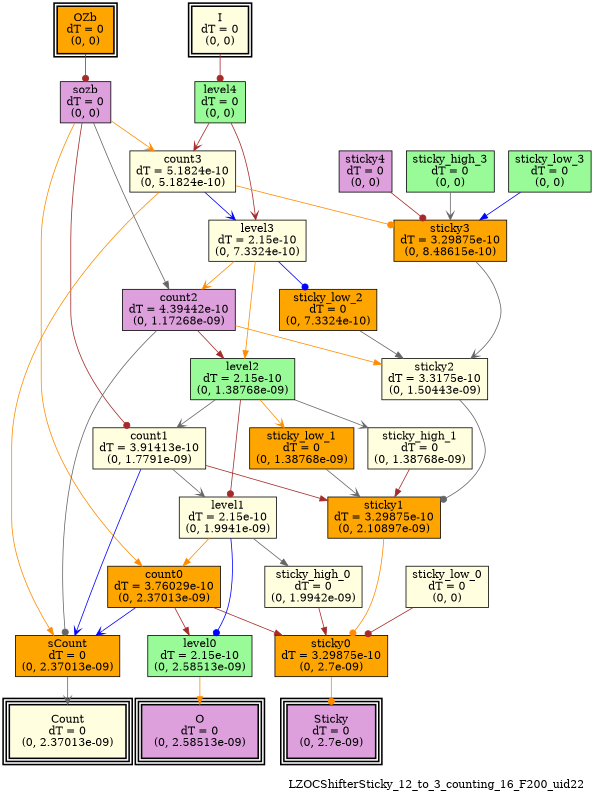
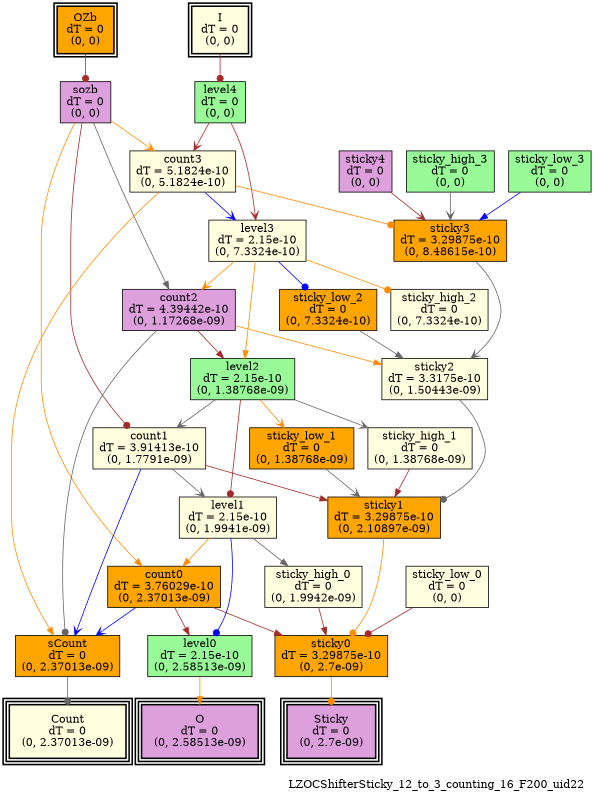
(405, 204) -> (405, 204)
none -> (439, 310)
(68, 688) -> (68, 688)
